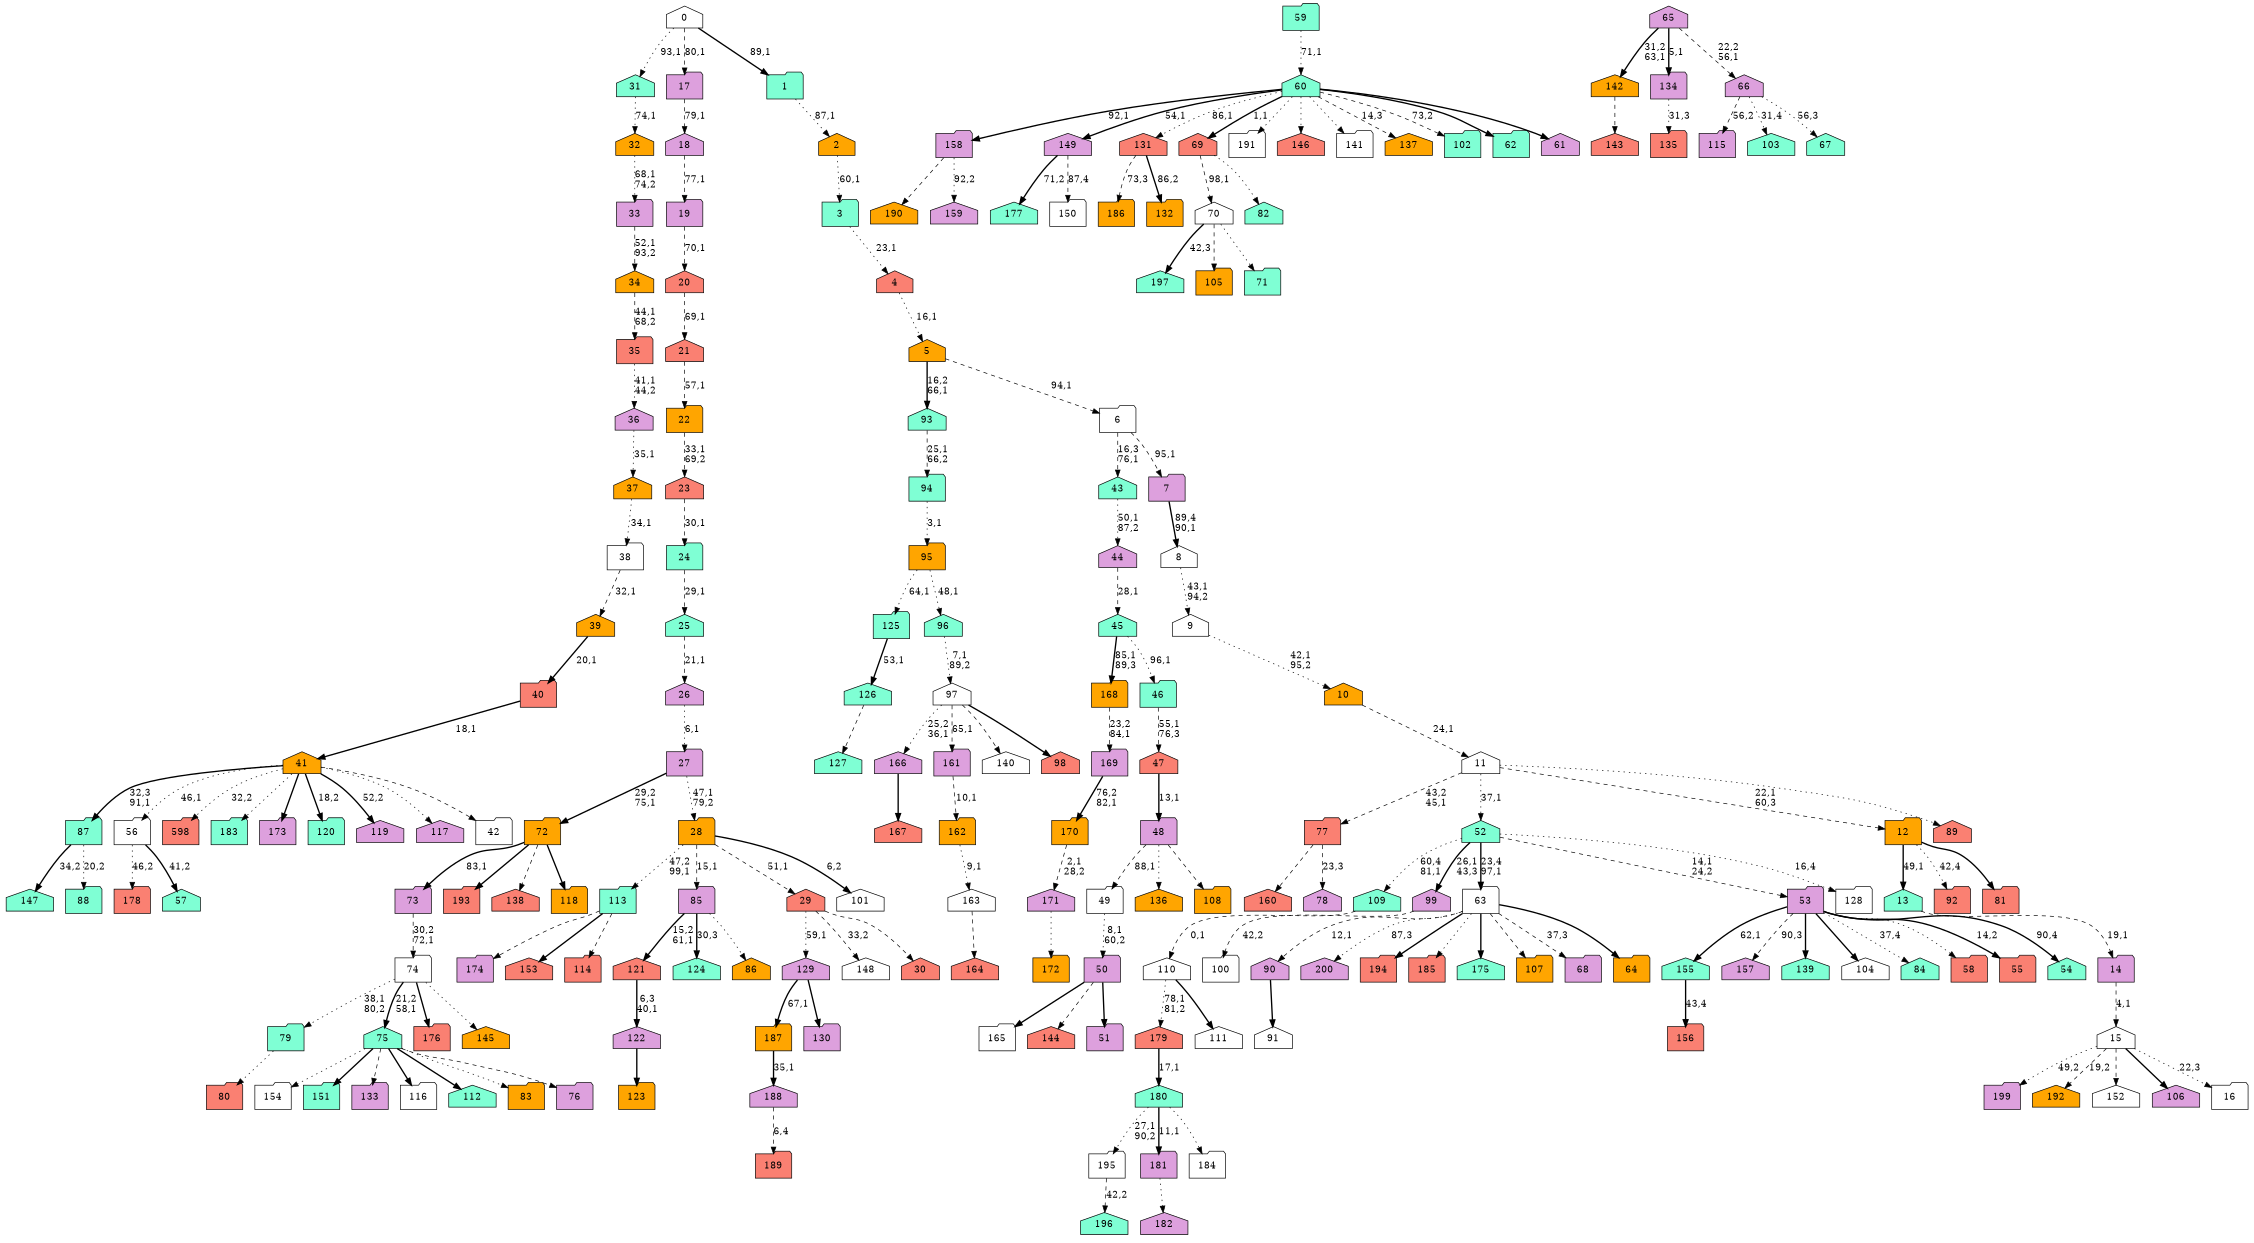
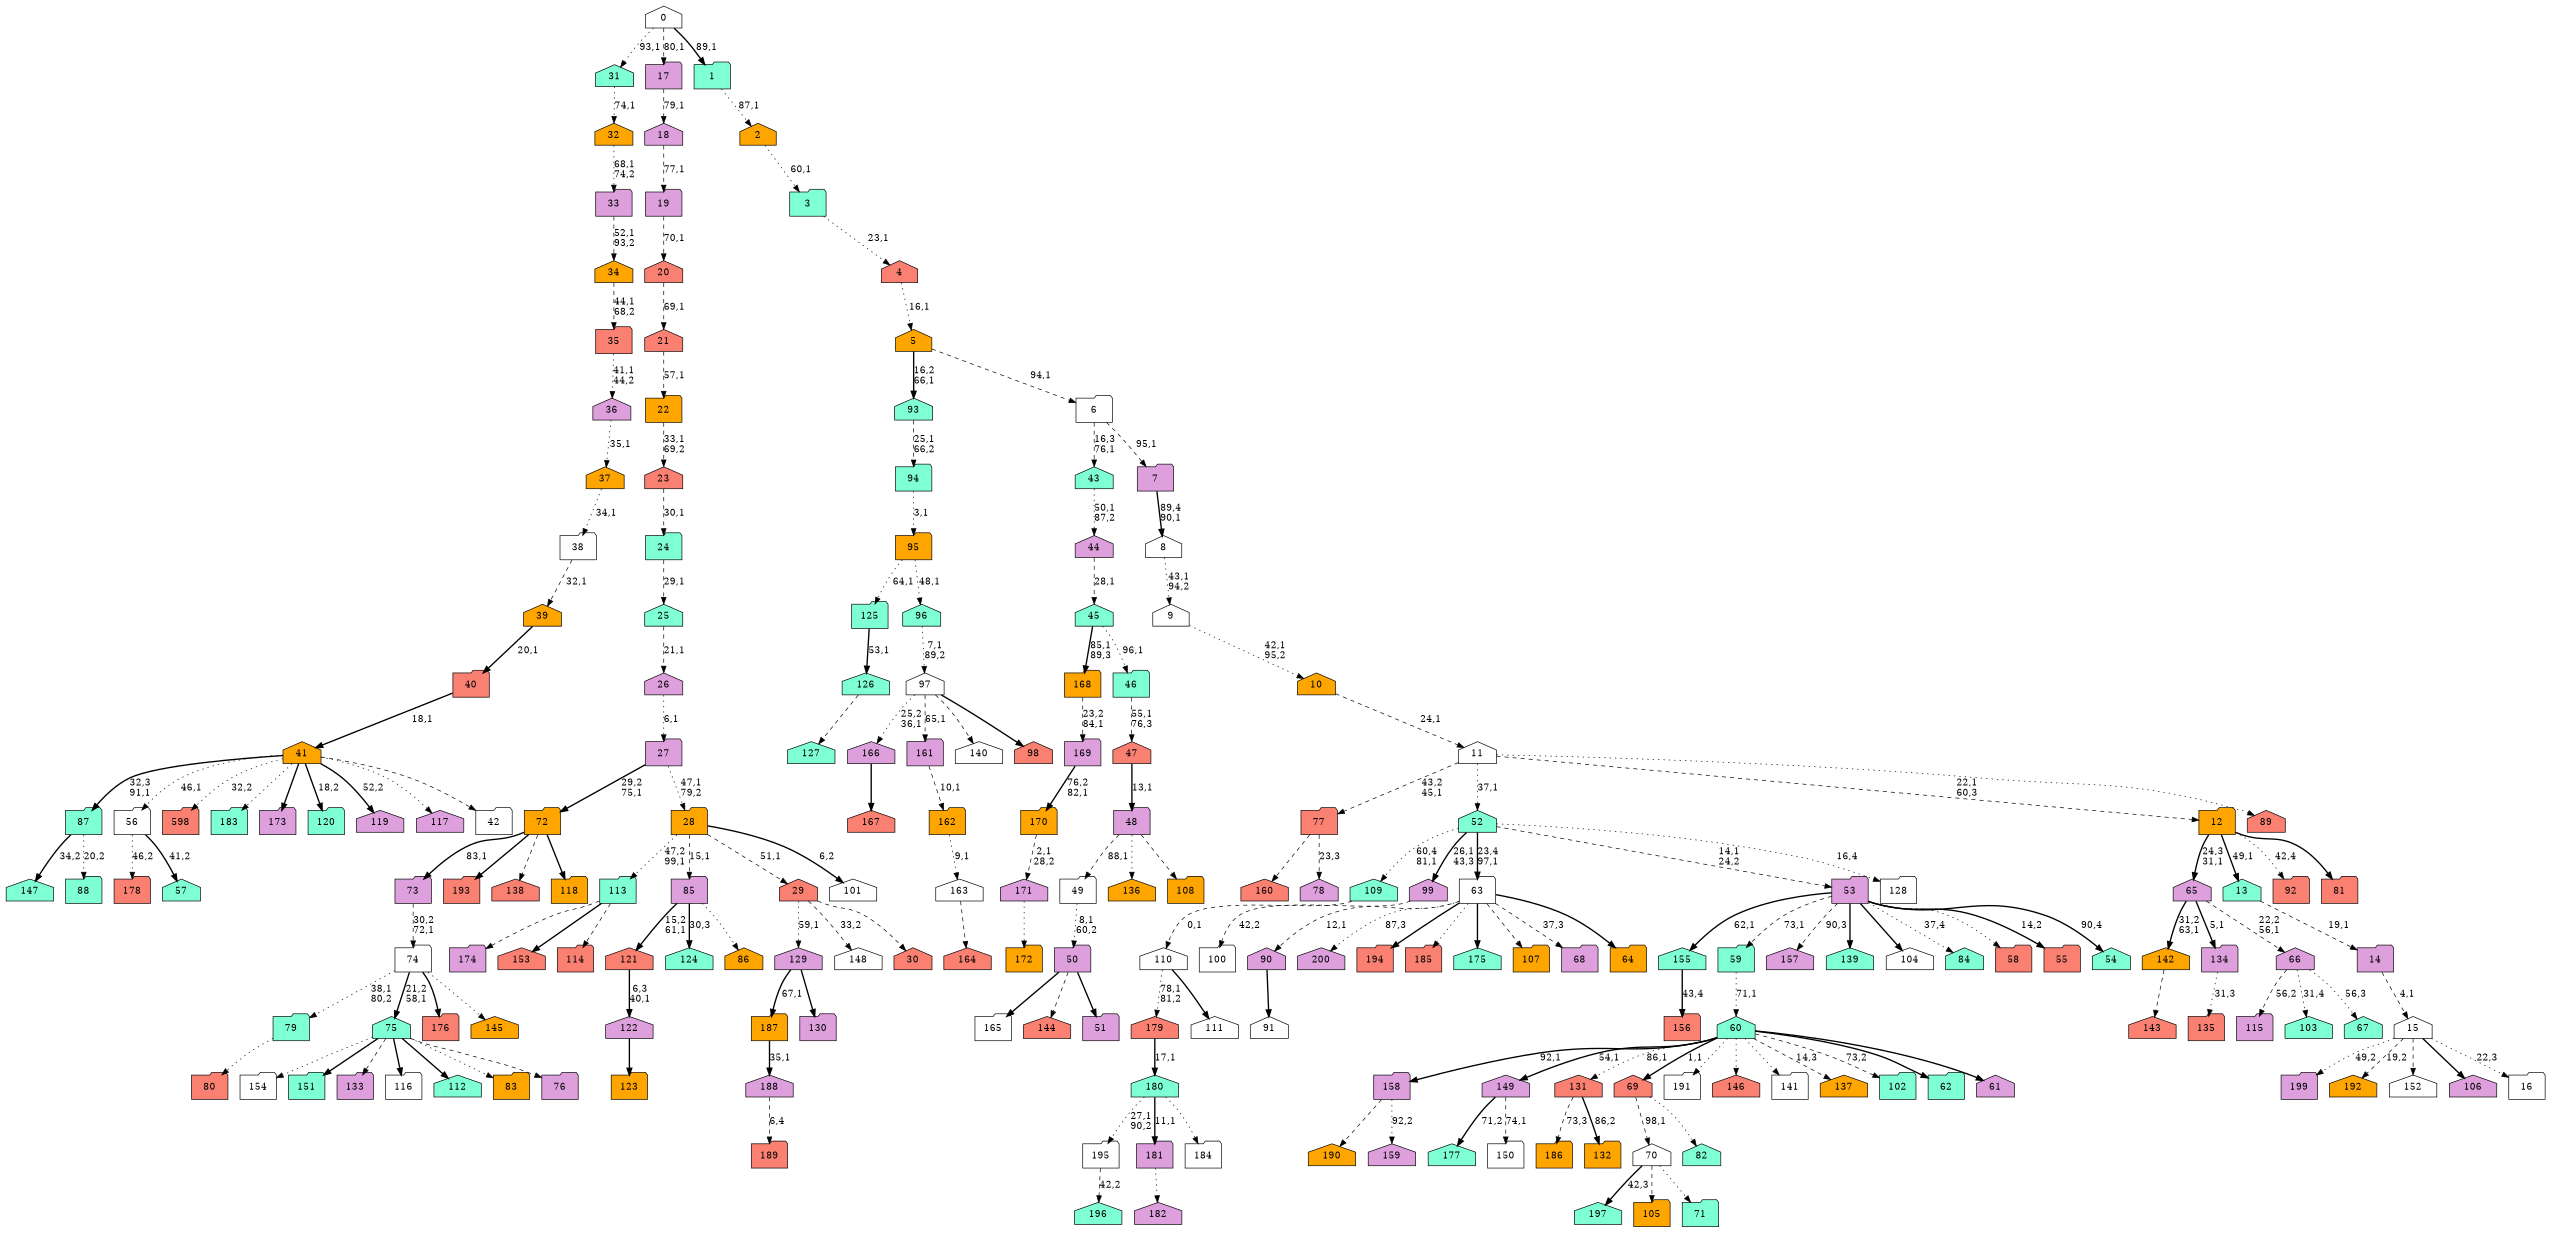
(1079, 180) -> (1517, 1122)
none -> (2200, 853)
none -> (1788, 913)
